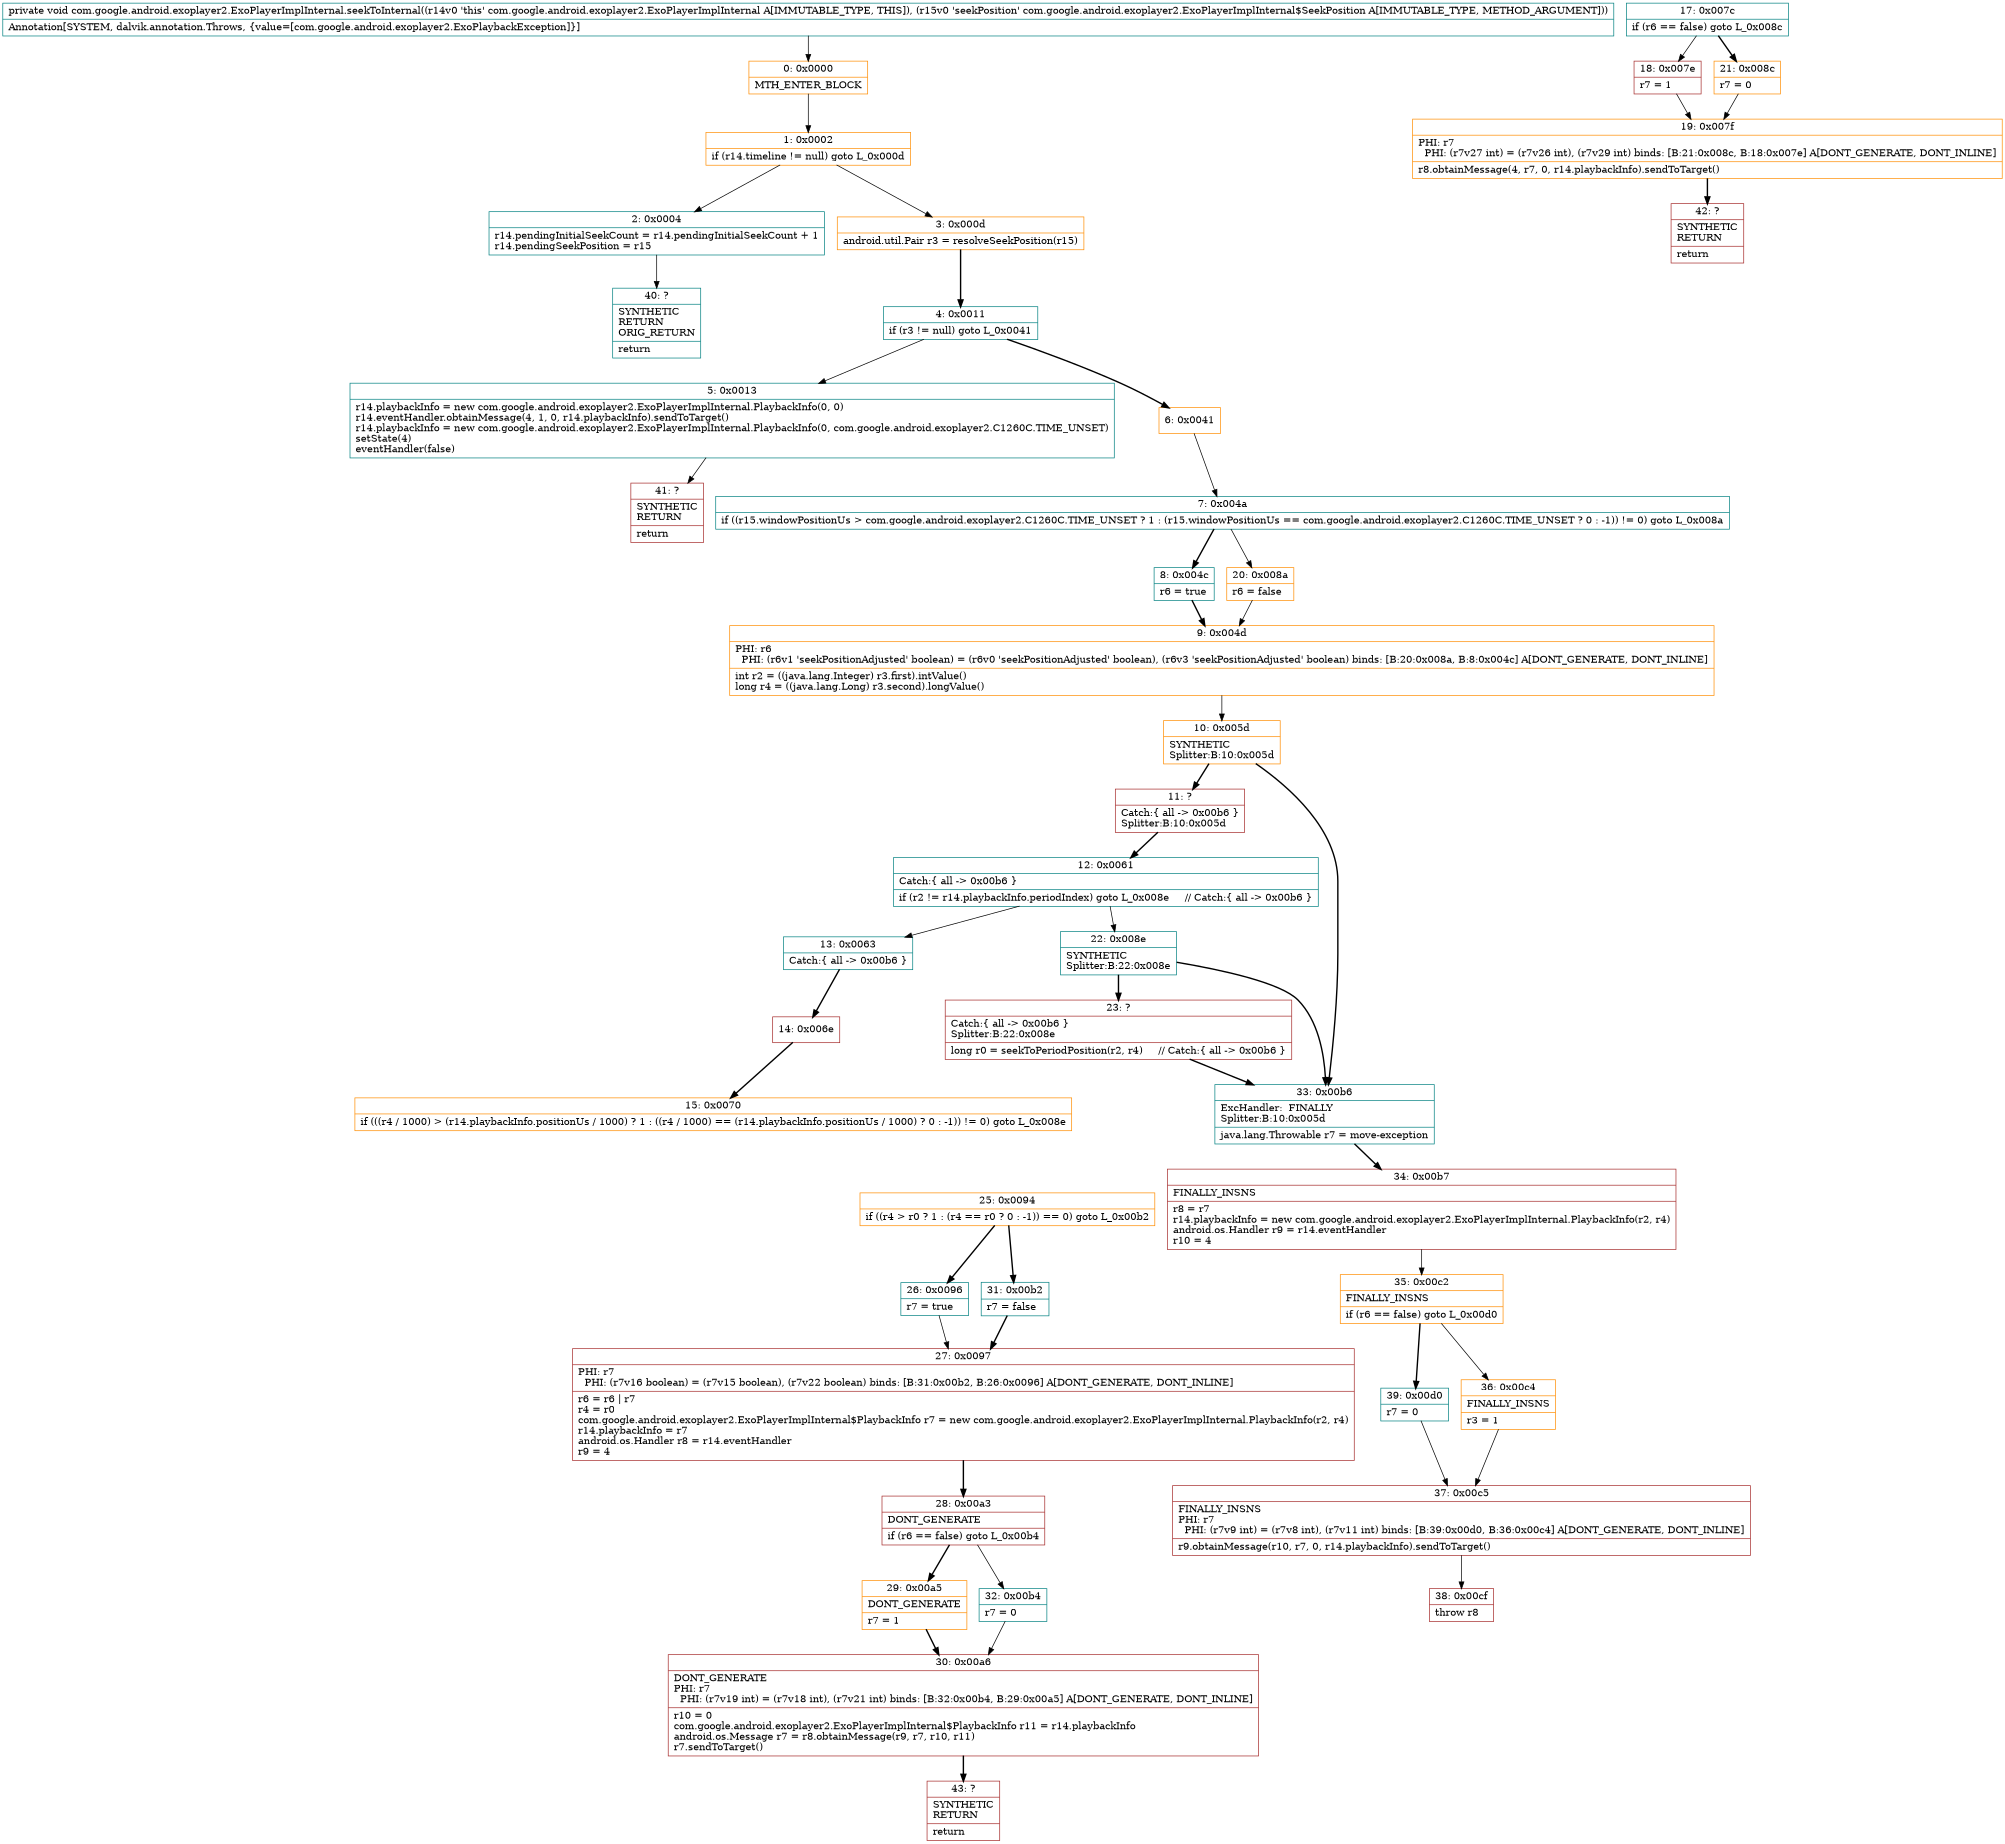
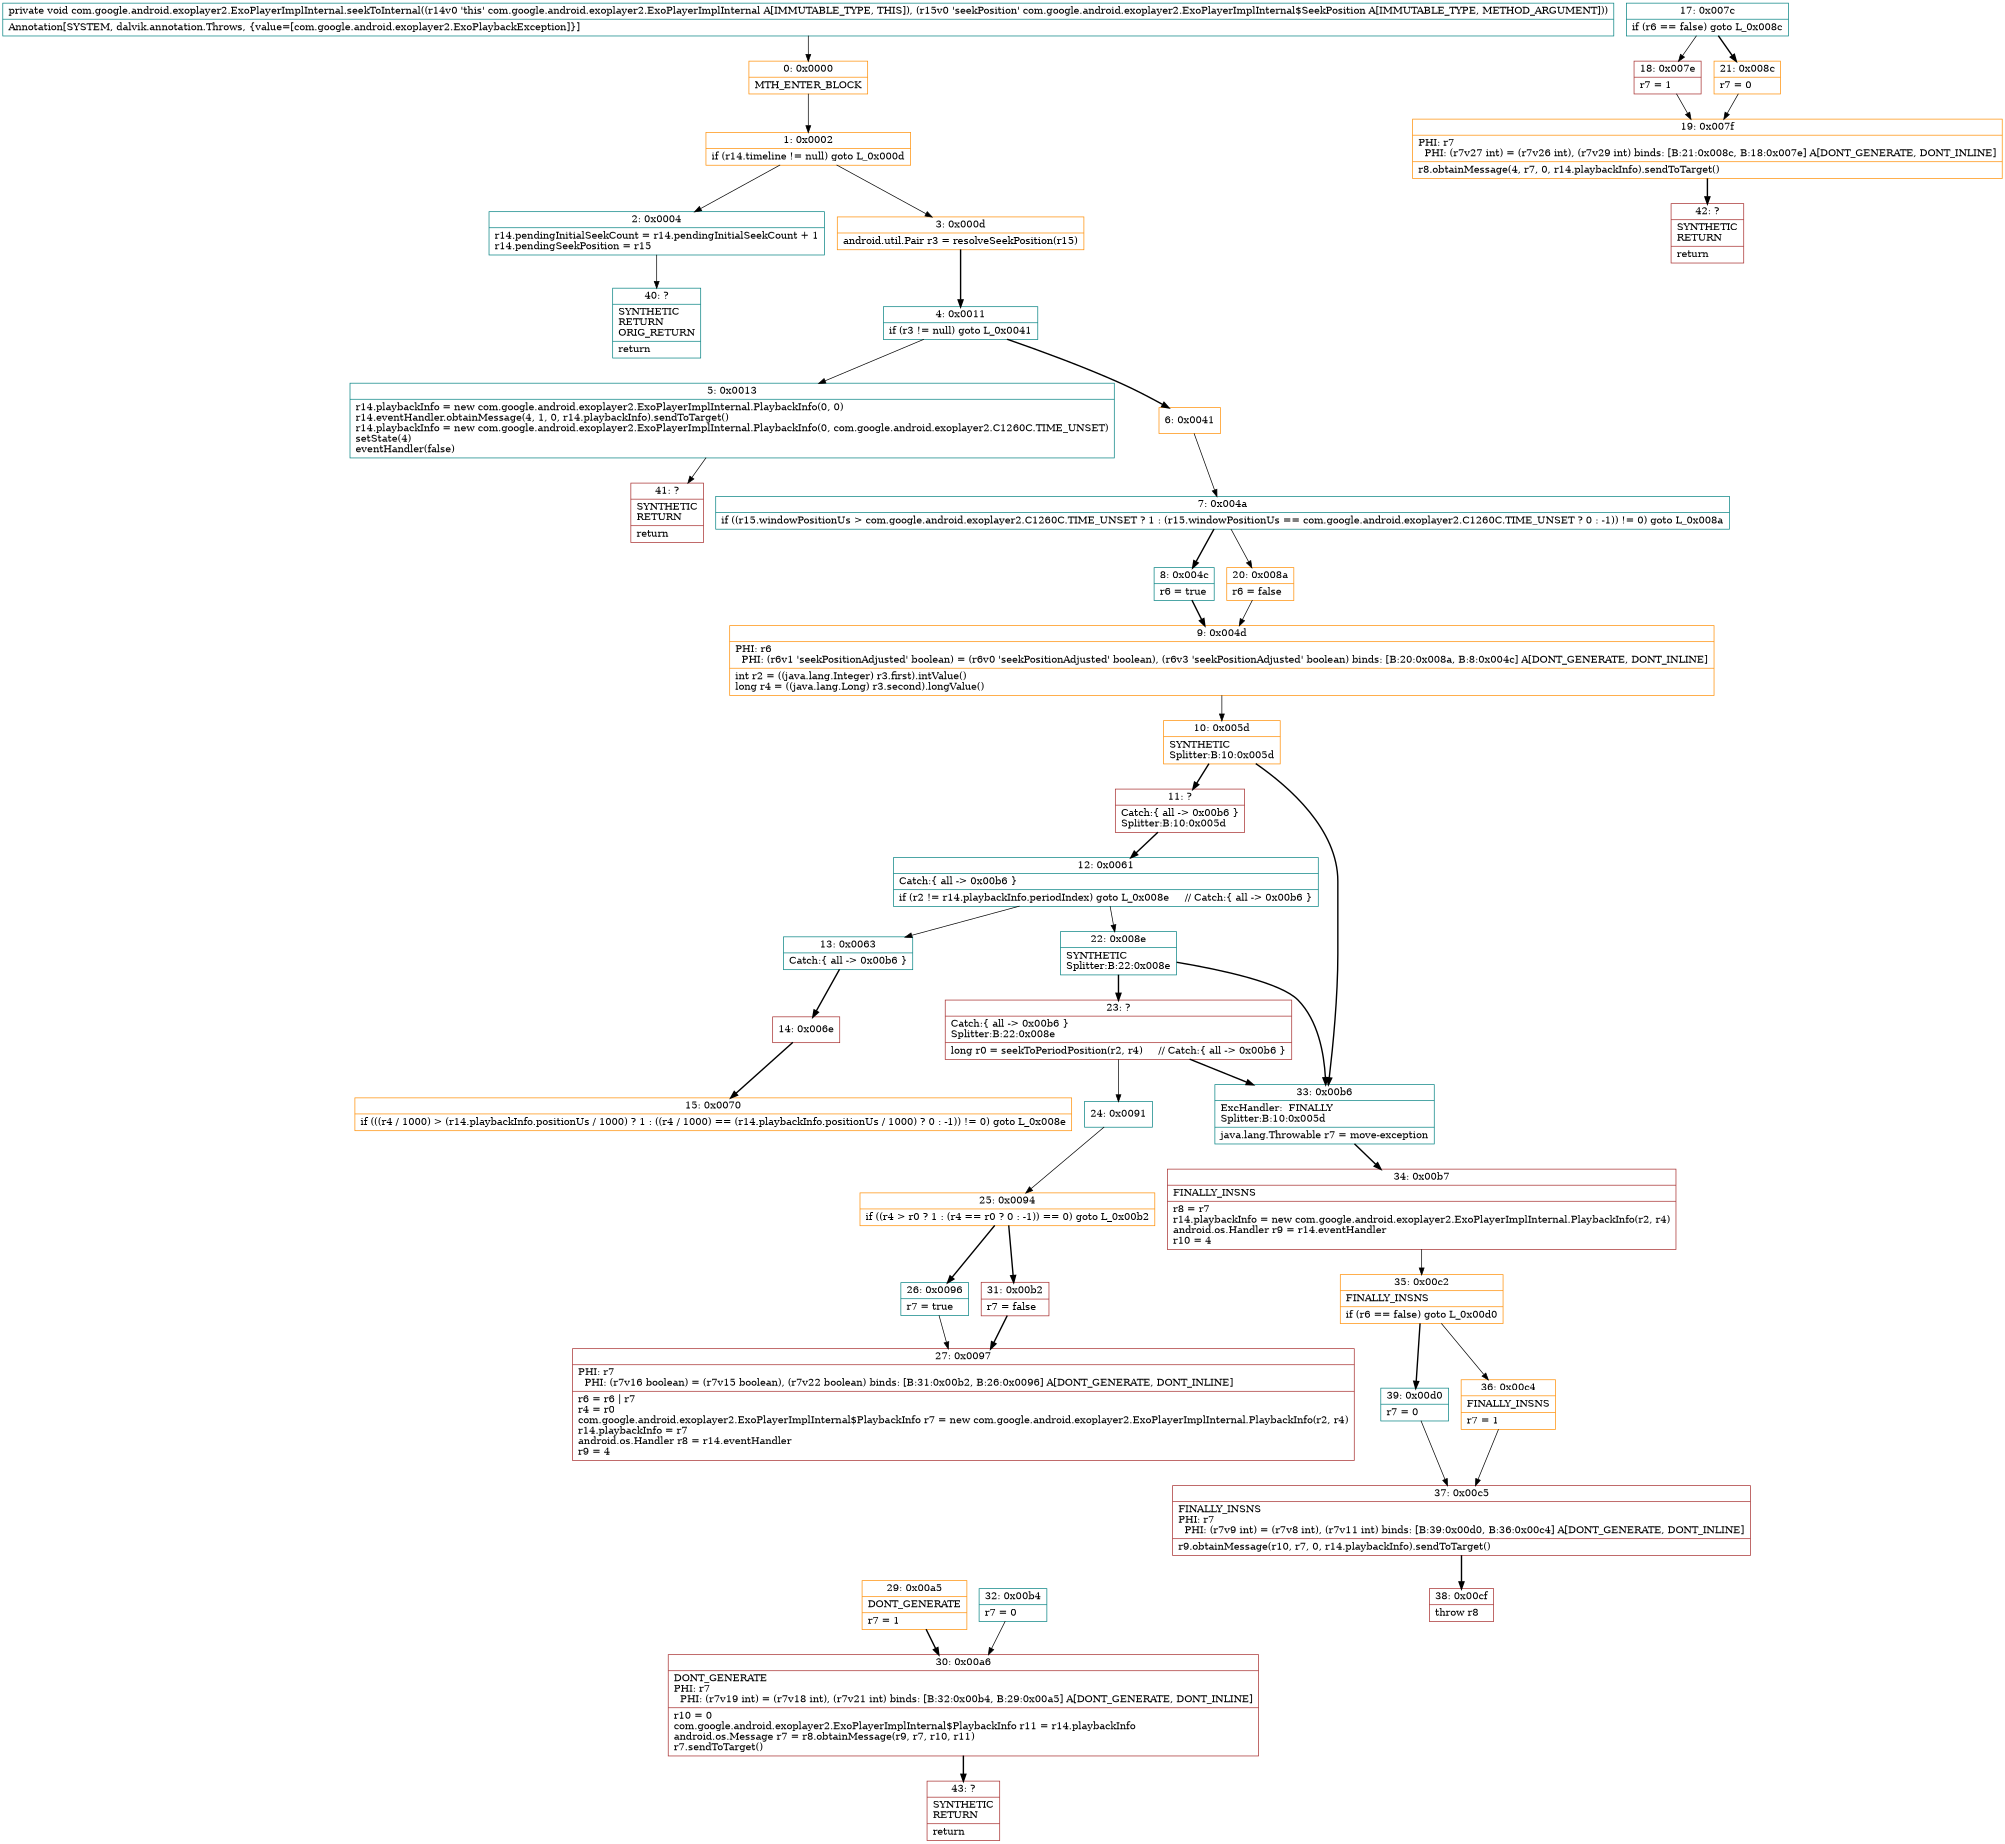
none -> (1118, 1114)
(1015, 1299) -> (1015, 1299)
(1483, 1421) -> (1483, 1421)
(963, 1521) -> none
(1461, 1569) -> (1461, 1569)
